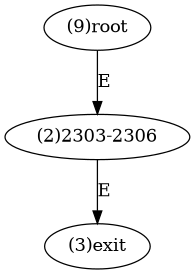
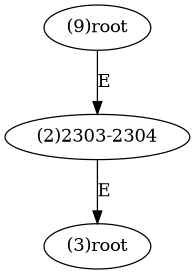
(97, 137) -> (97, 137)
(97, 246) -> (97, 246)
